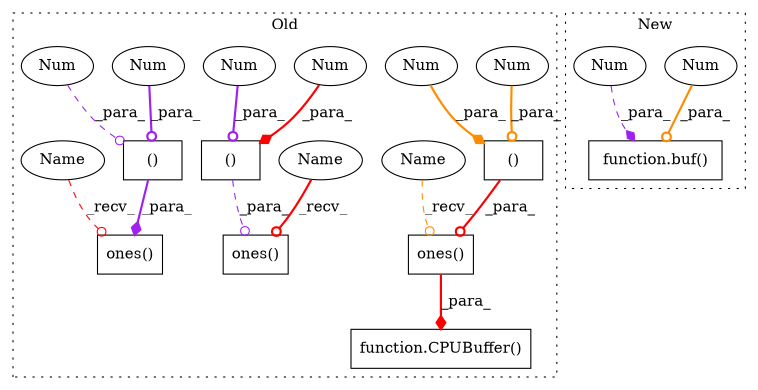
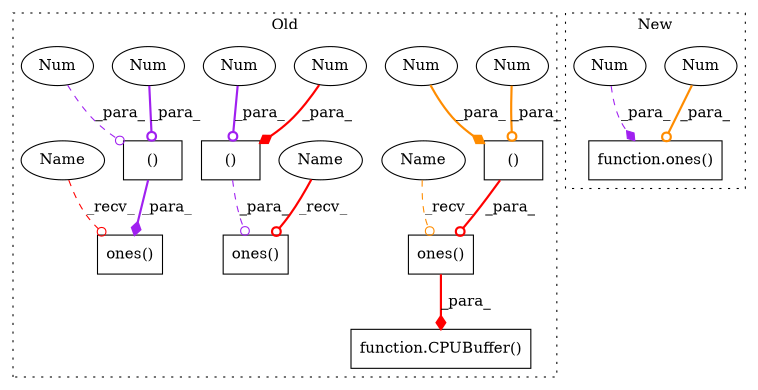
(655, 160) -> (655, 160)
